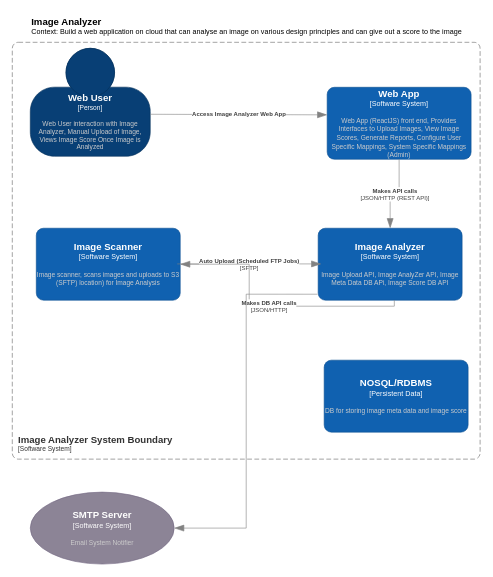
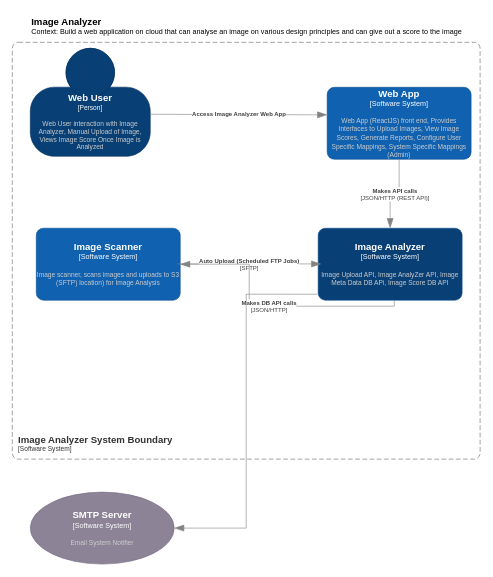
(390, 264) -> (390, 264)
(396, 396) -> none
